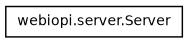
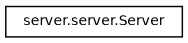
(94, 22) -> (94, 22)
